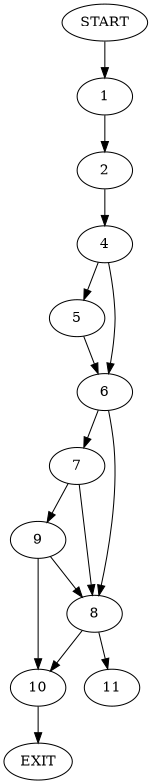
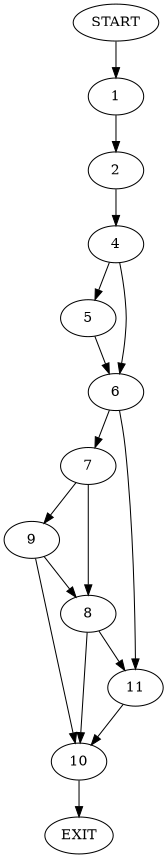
(114, 498) -> (132, 534)
none -> (110, 721)
